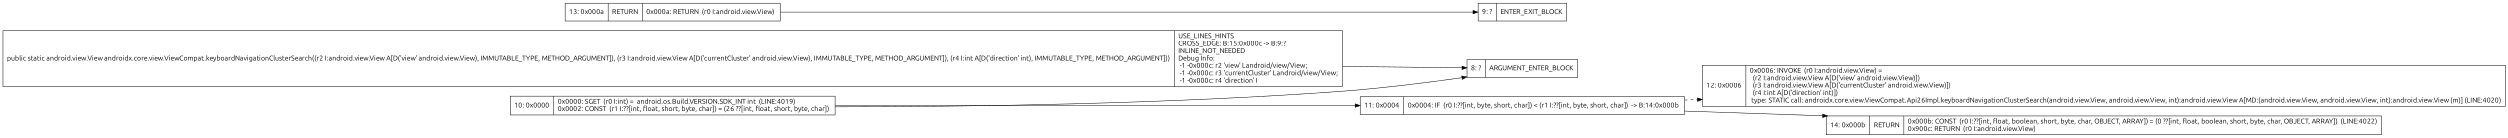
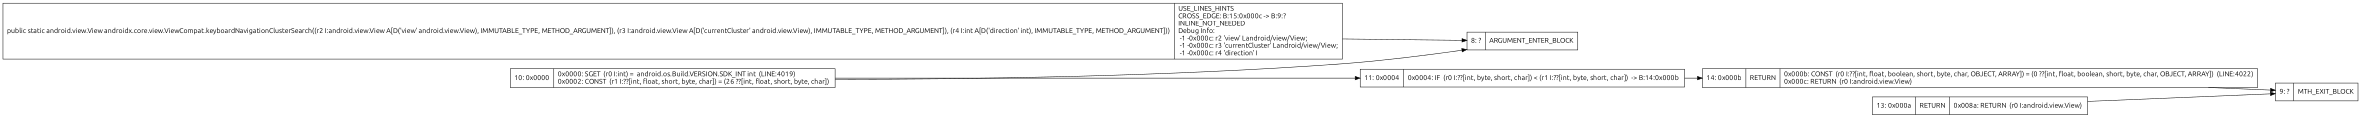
(711, 12) -> (2019, 106)
(1532, 12) -> (2326, 92)
(2104, 86) -> none
none -> (2239, 89)
(1973, 129) -> (1849, 82)
